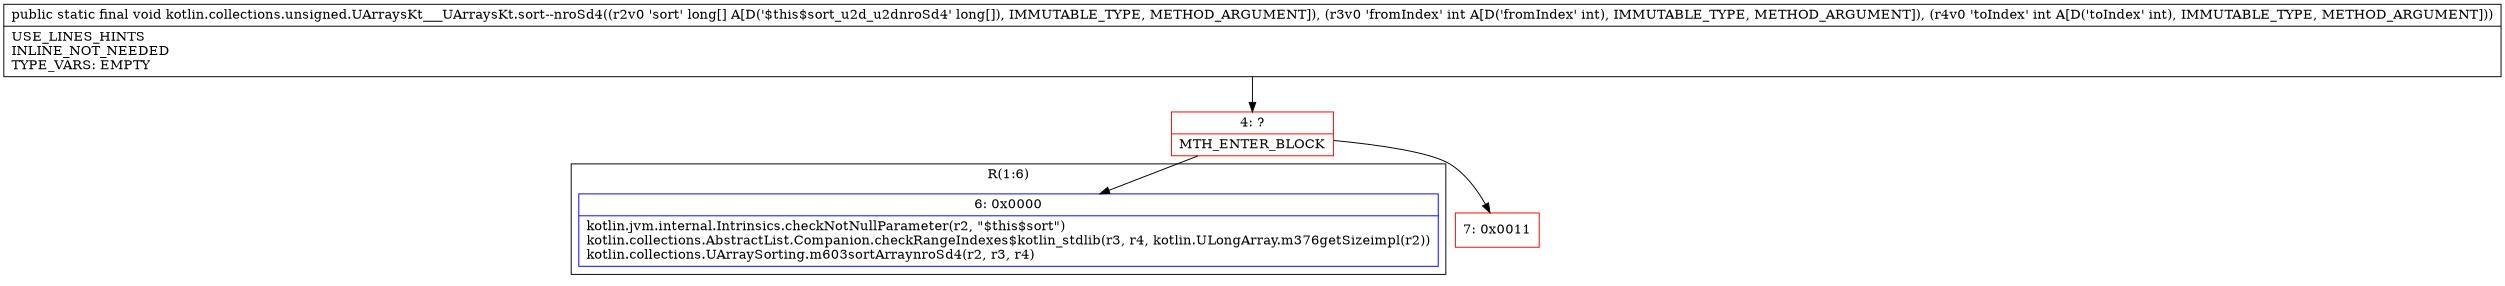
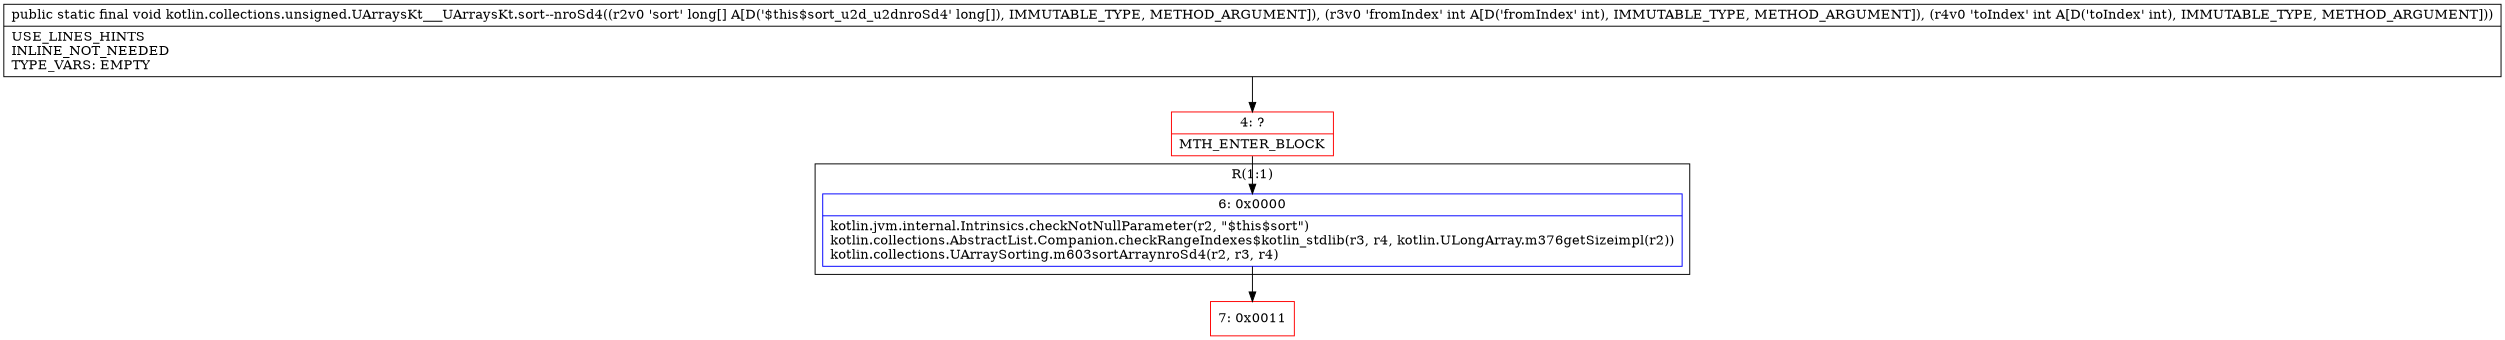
(1419, 153) -> (1252, 280)
(1009, 175) -> (1252, 175)
